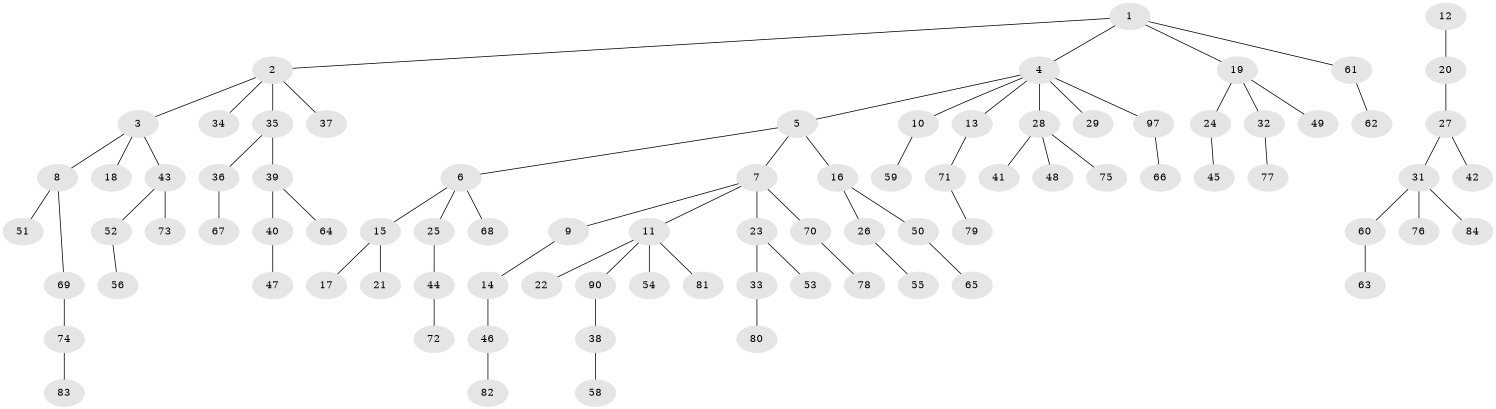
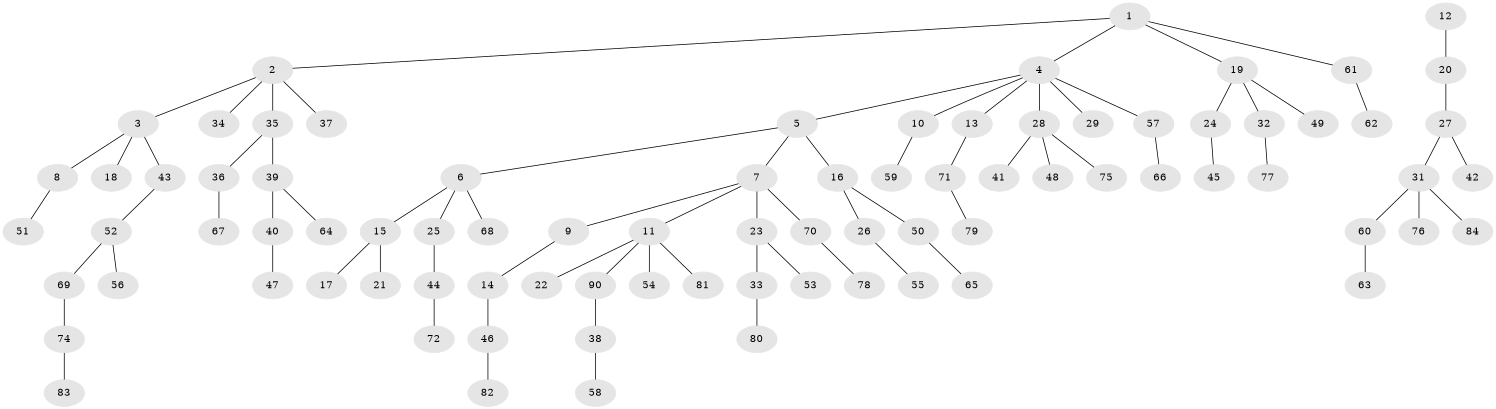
(1154, 124) -> (1154, 124)
(61, 232) -> (88, 259)
(165, 232) -> none
